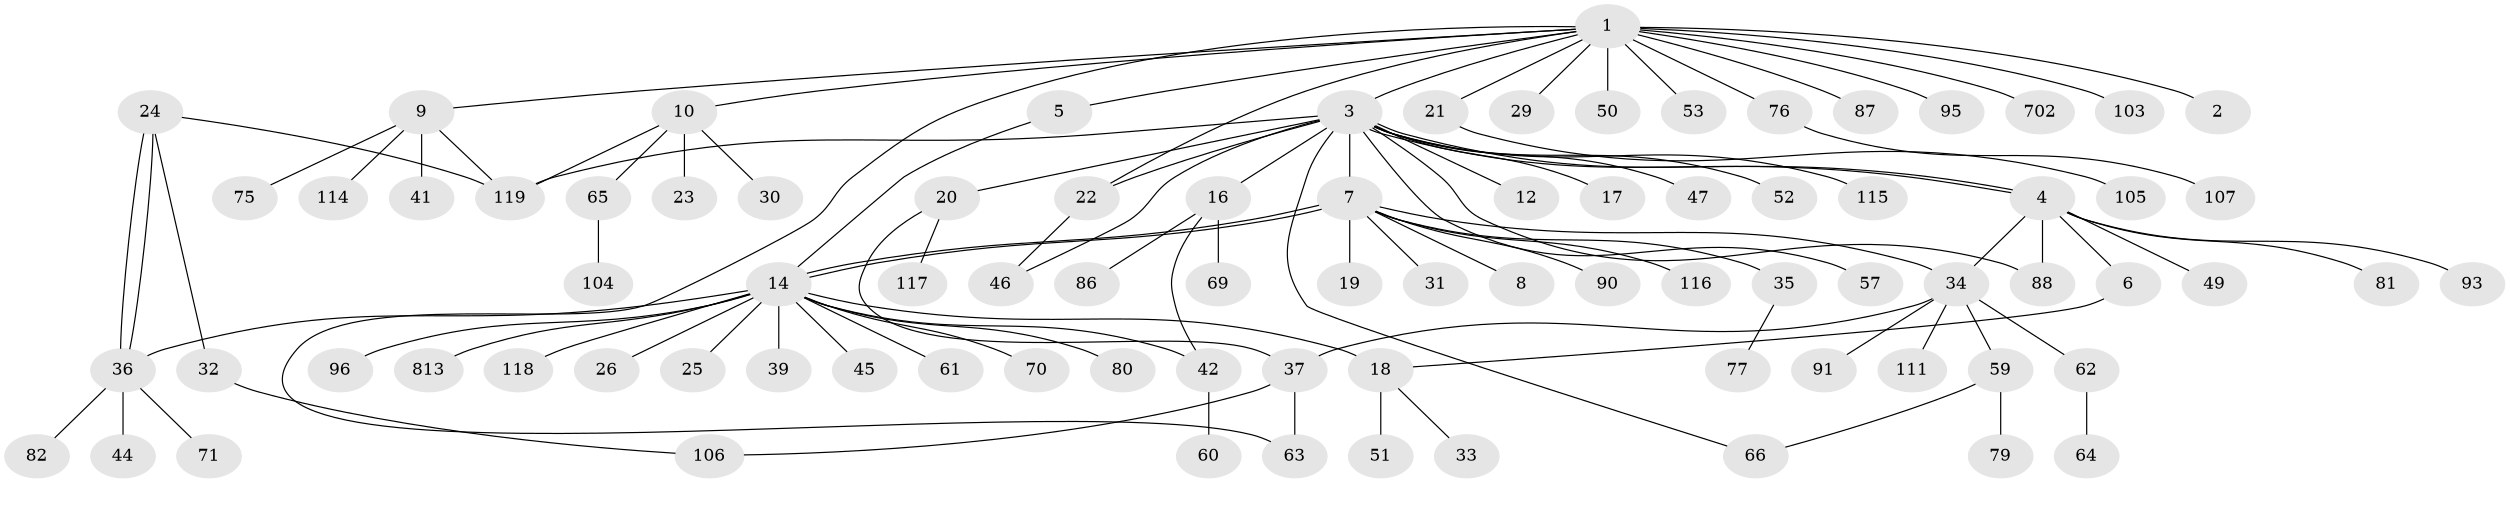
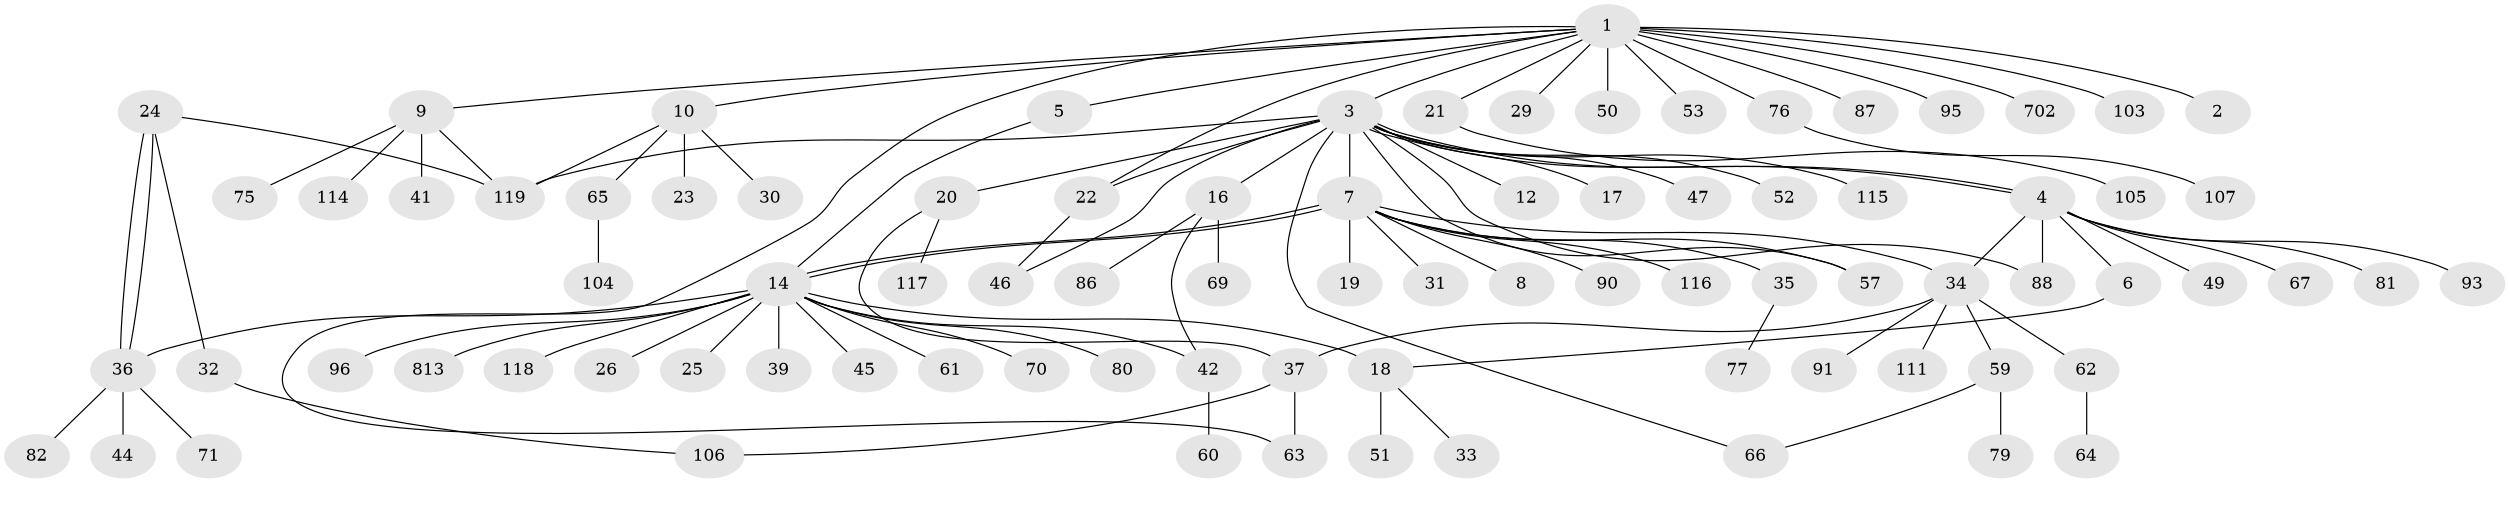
none -> (1682, 240)
none -> (2300, 284)
